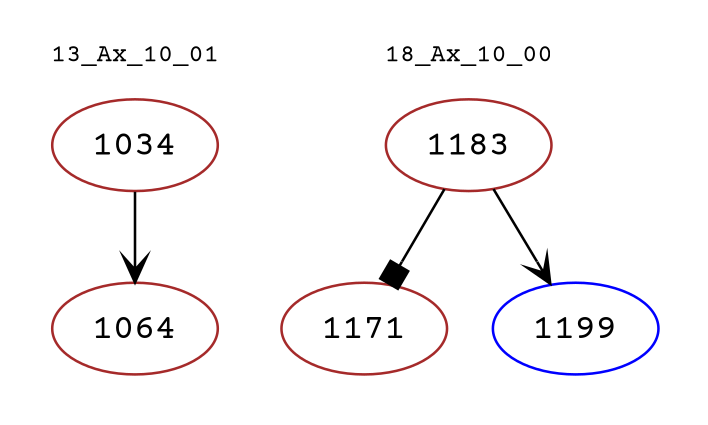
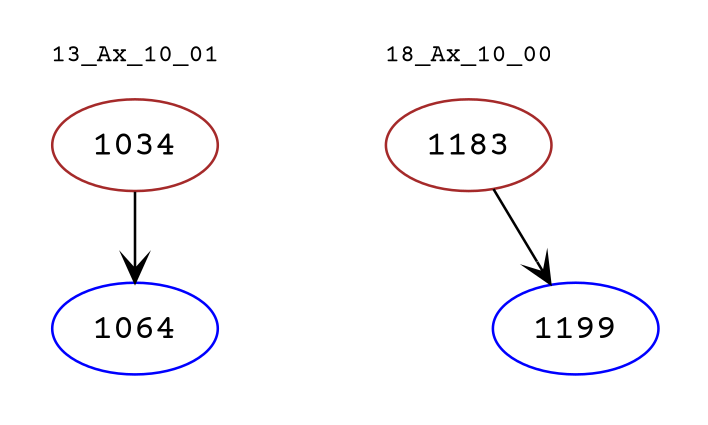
(135, 329) -> (135, 329)
(364, 329) -> none
